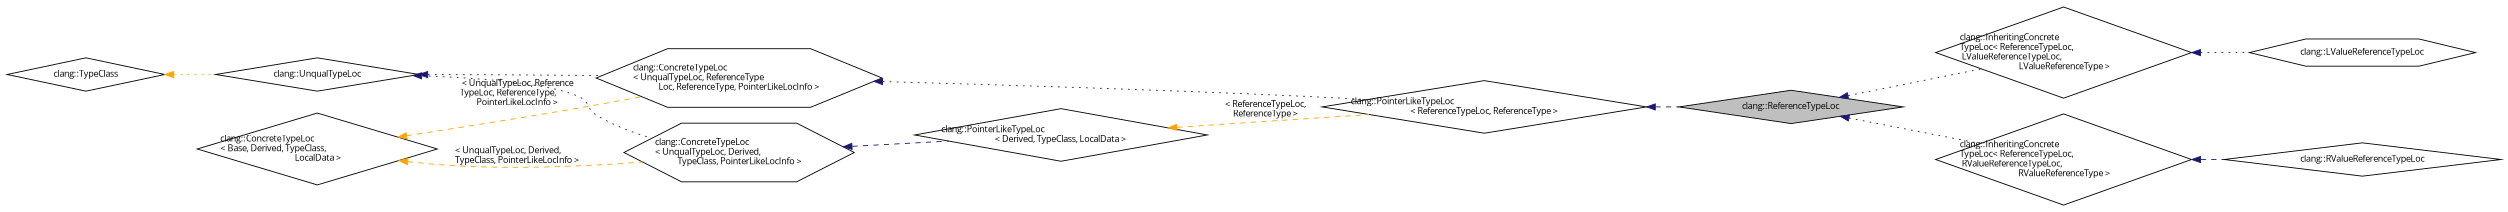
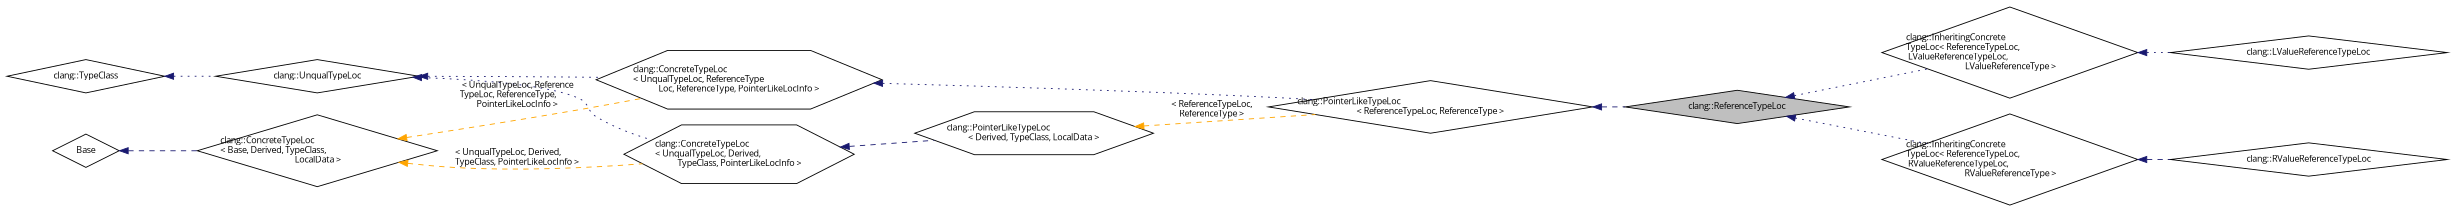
(2362, 53) -> (2309, 53)
(195, 74) -> (195, 76)
(1061, 135) -> (1034, 133)
none -> (86, 151)
